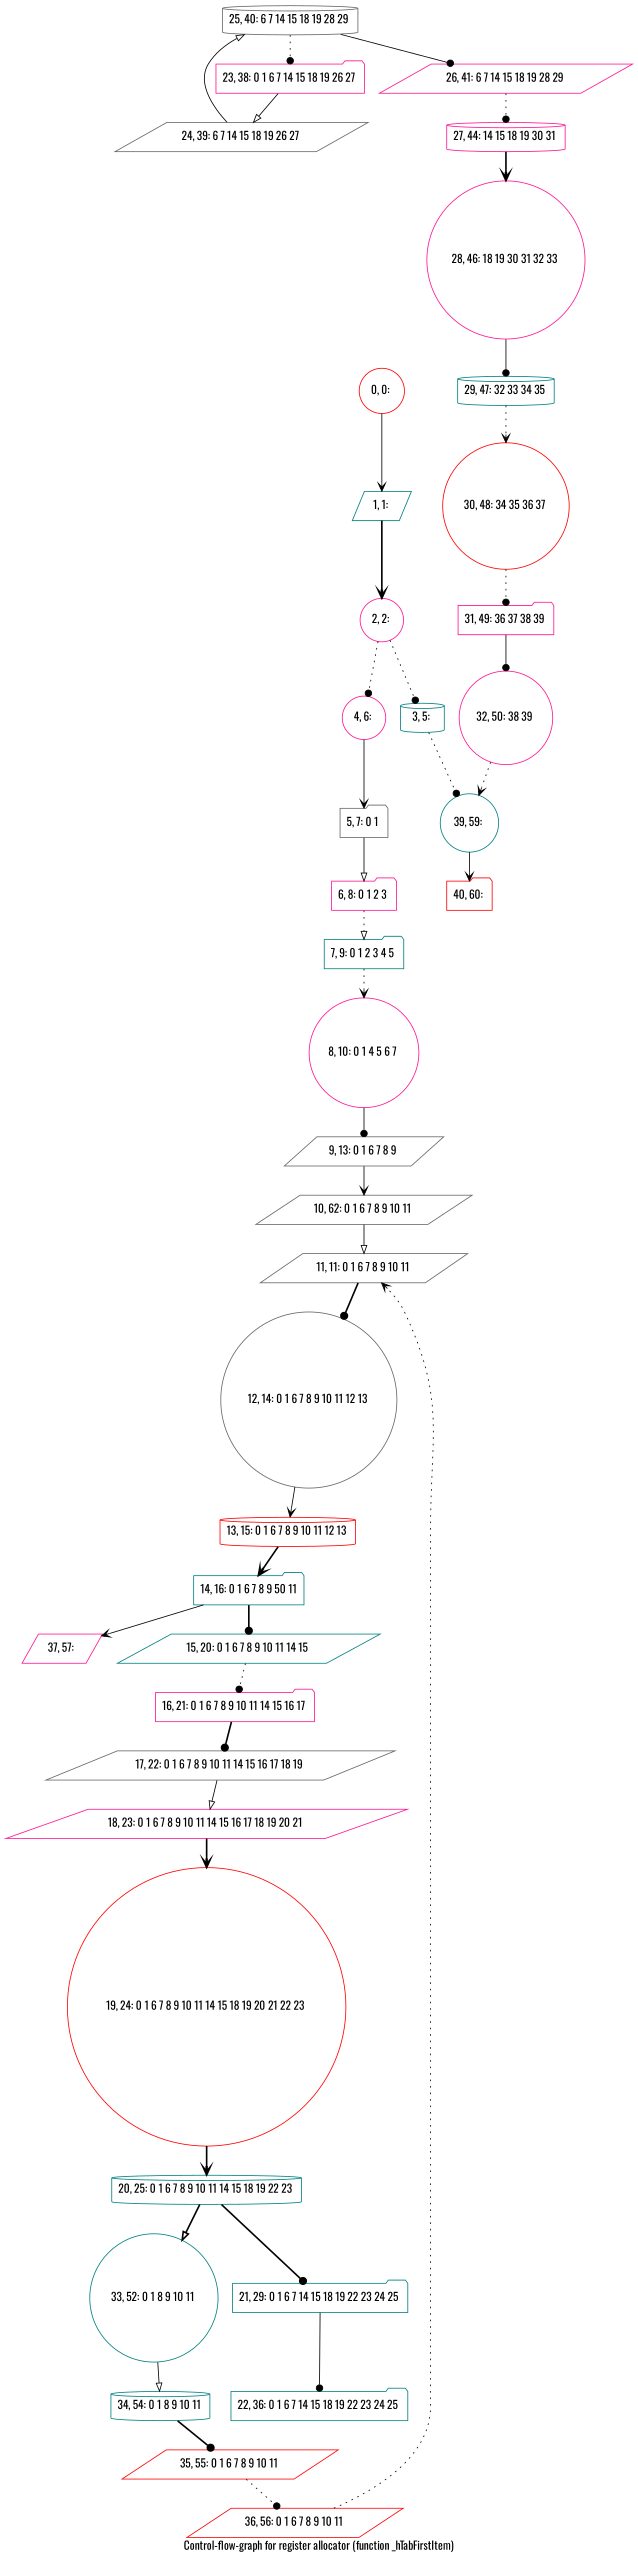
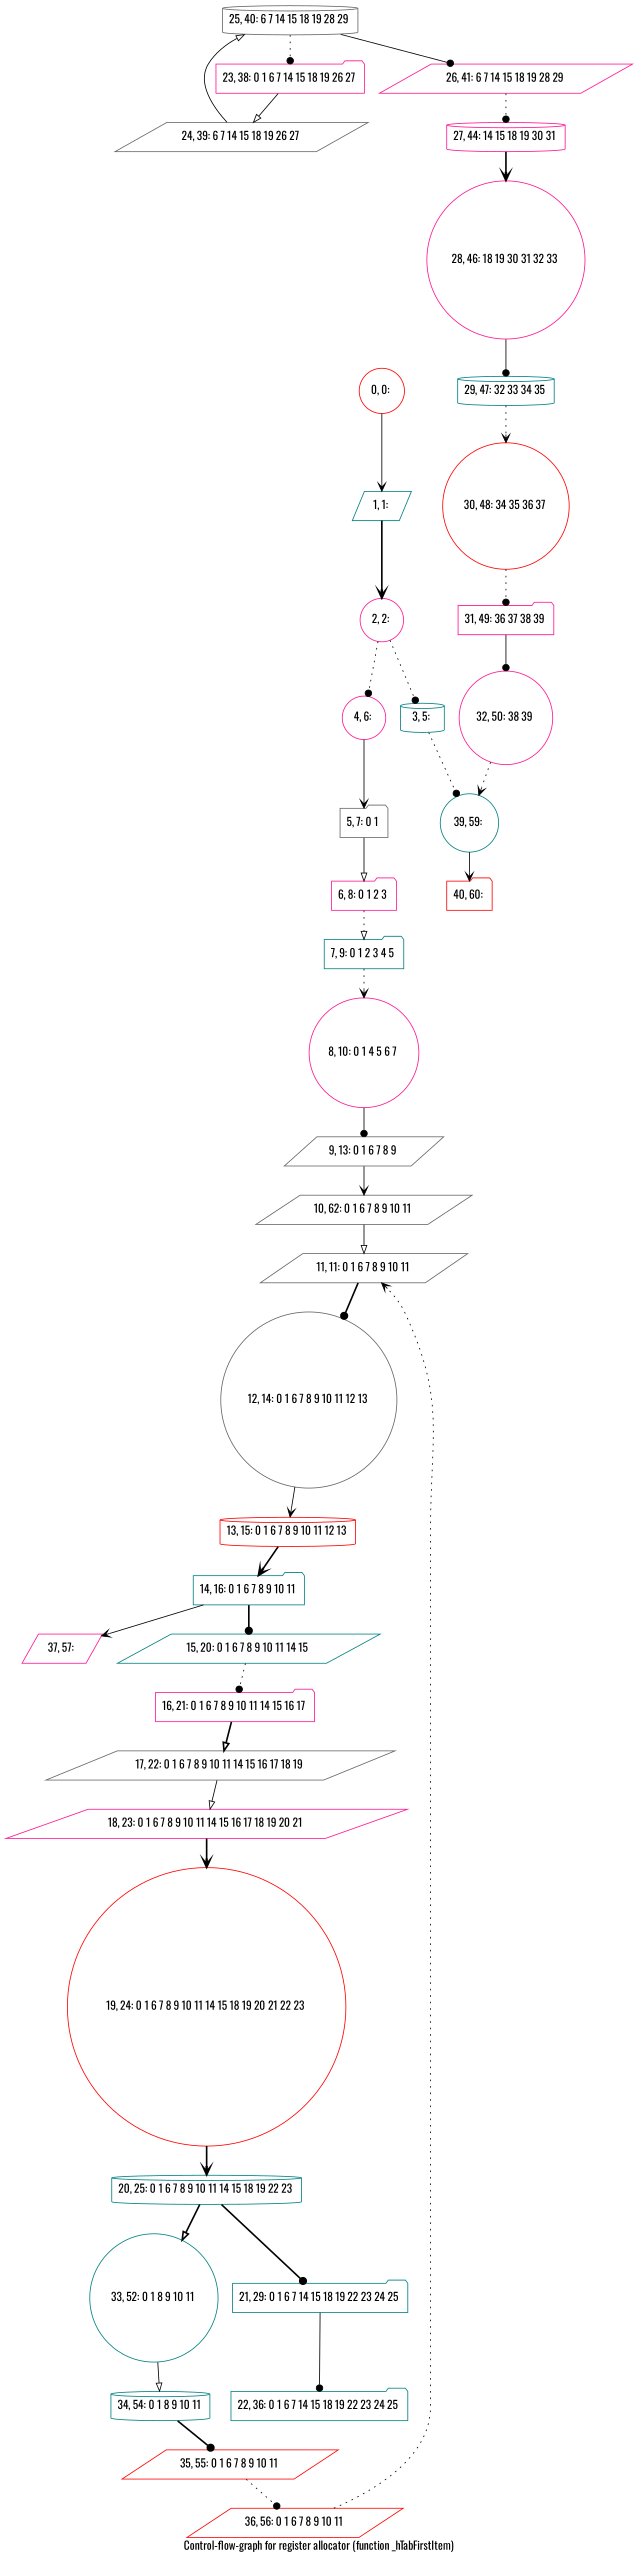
(249, 1590) -> (249, 1590)
(229, 1733) -> (229, 1732)
